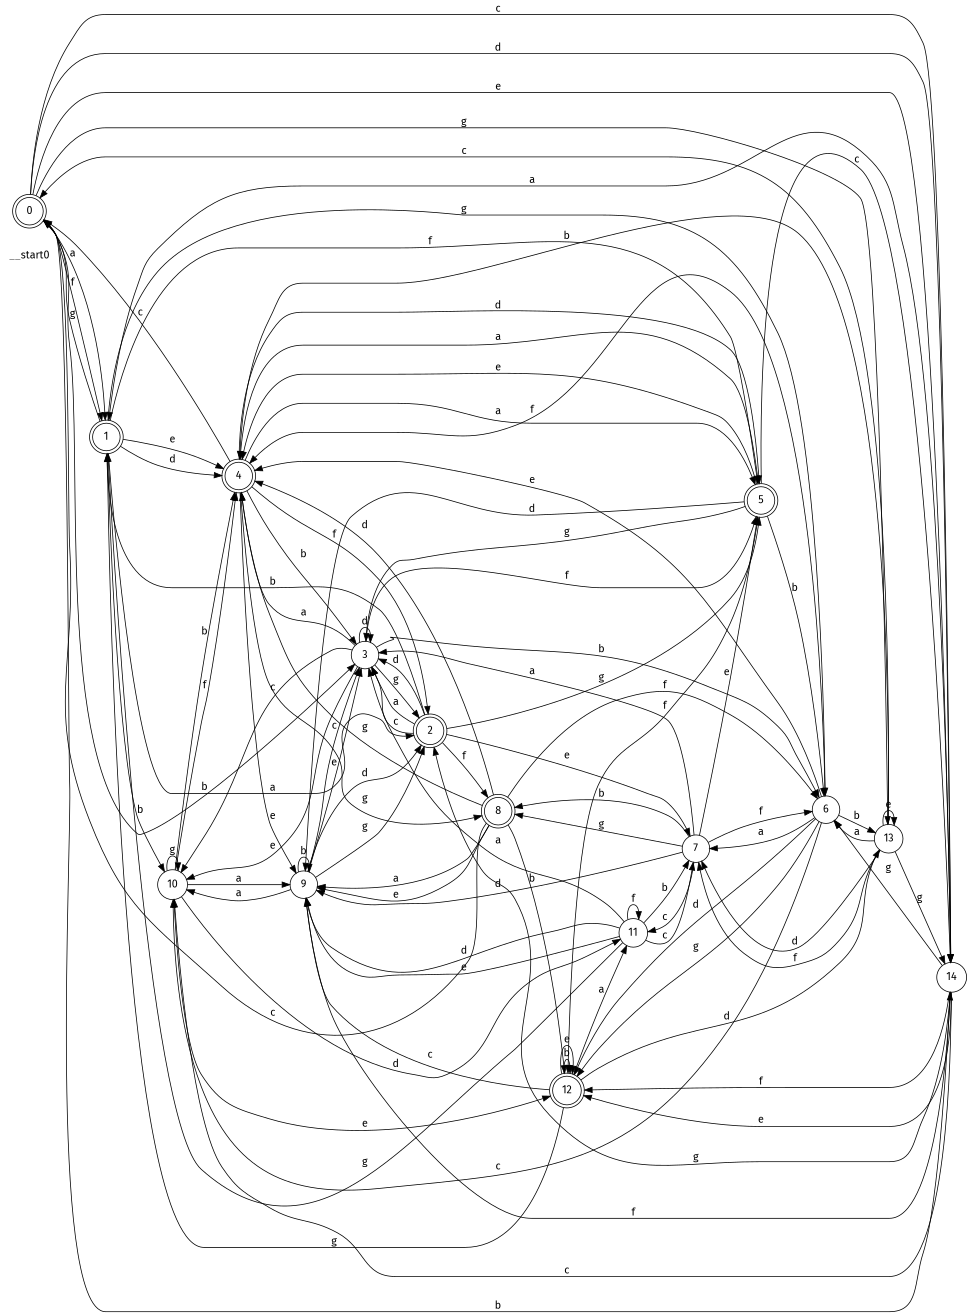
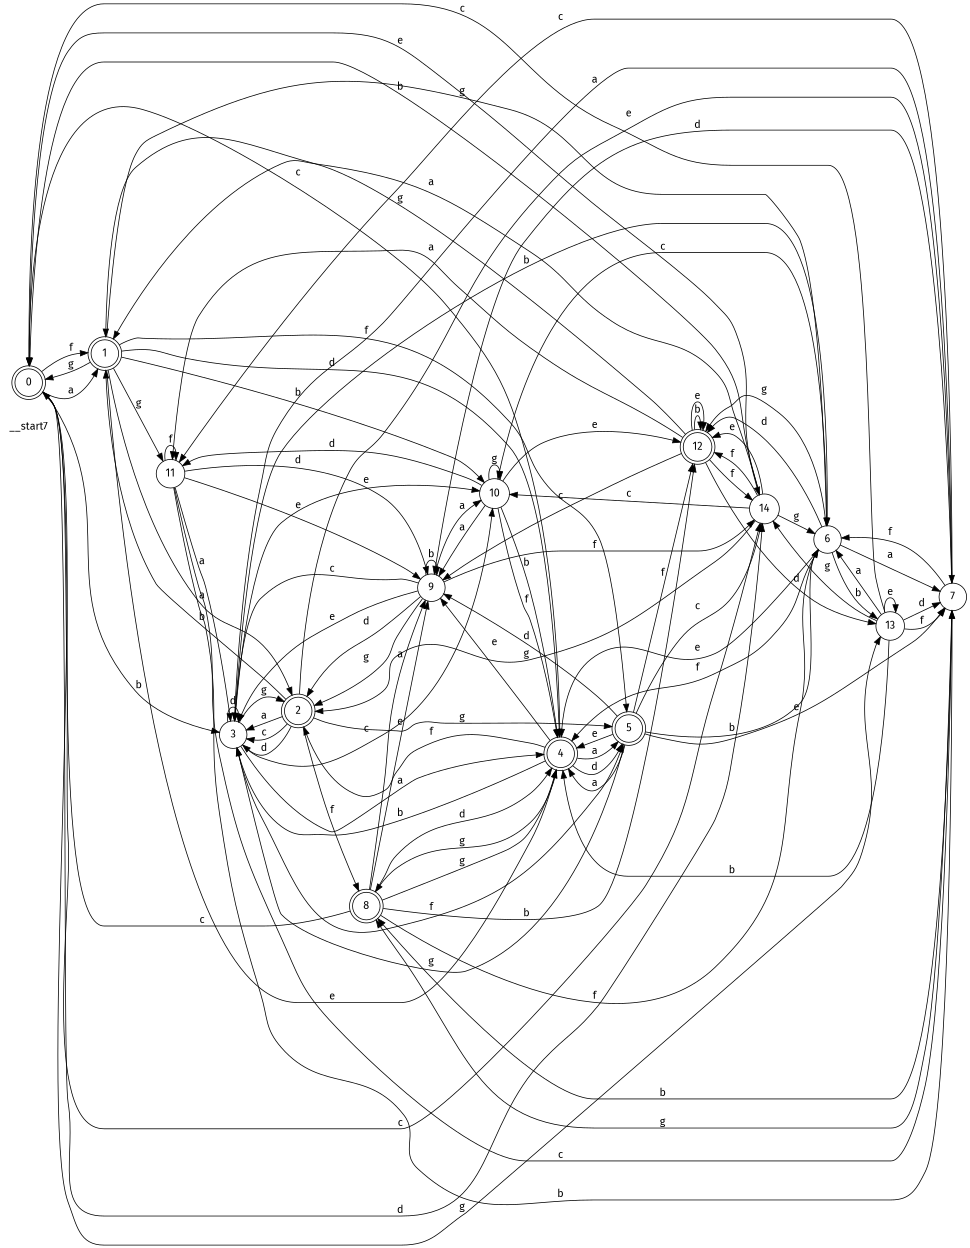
(29, 256) -> (29, 427)
none -> (727, 478)
(730, 680) -> (805, 711)
(171, 1080) -> (136, 411)
